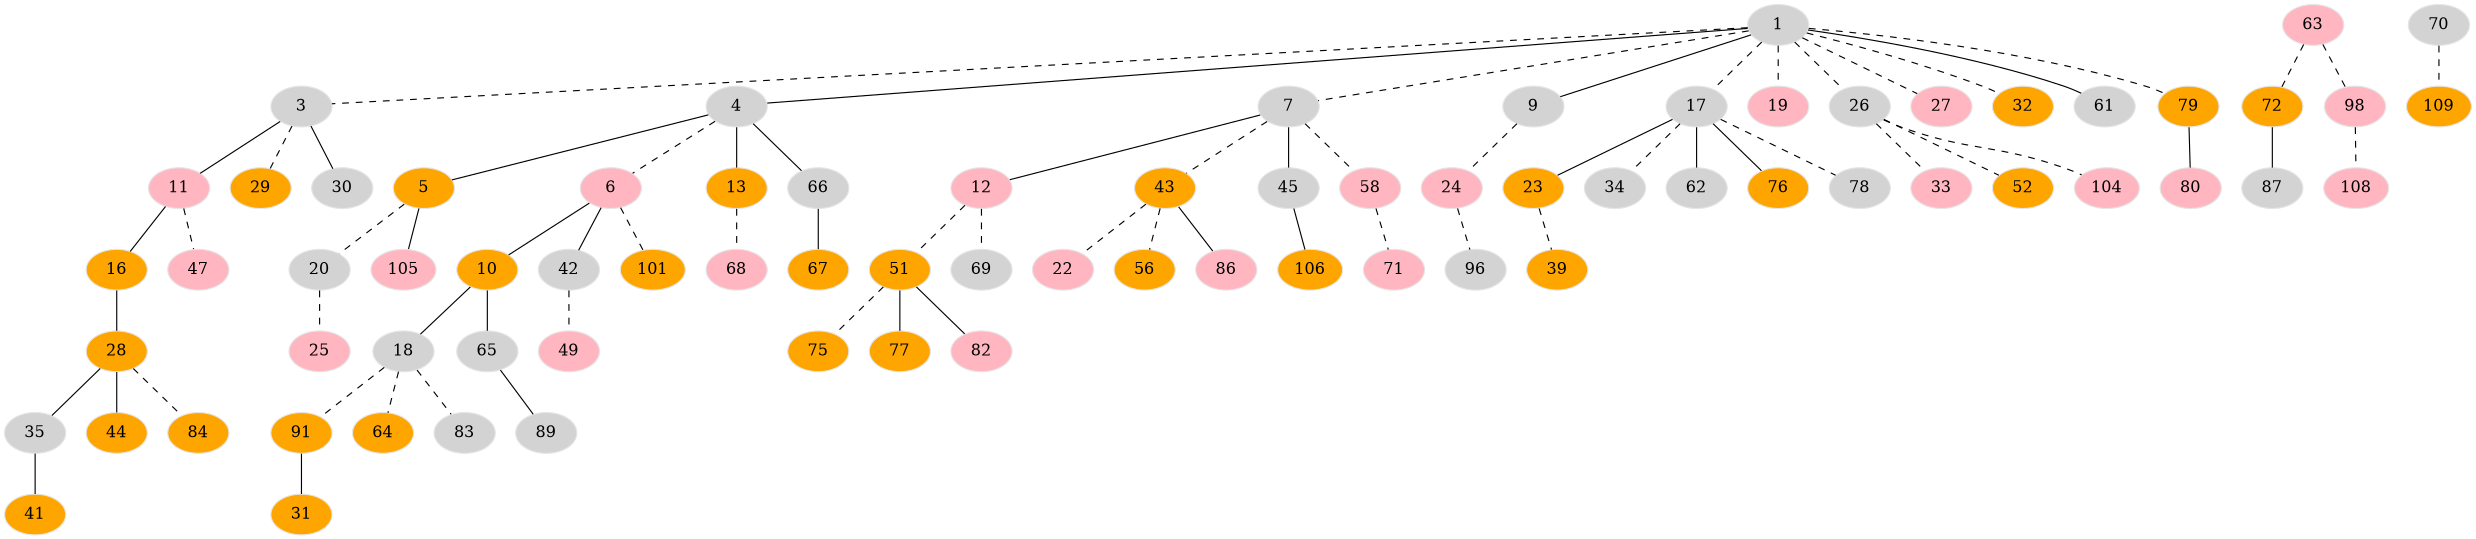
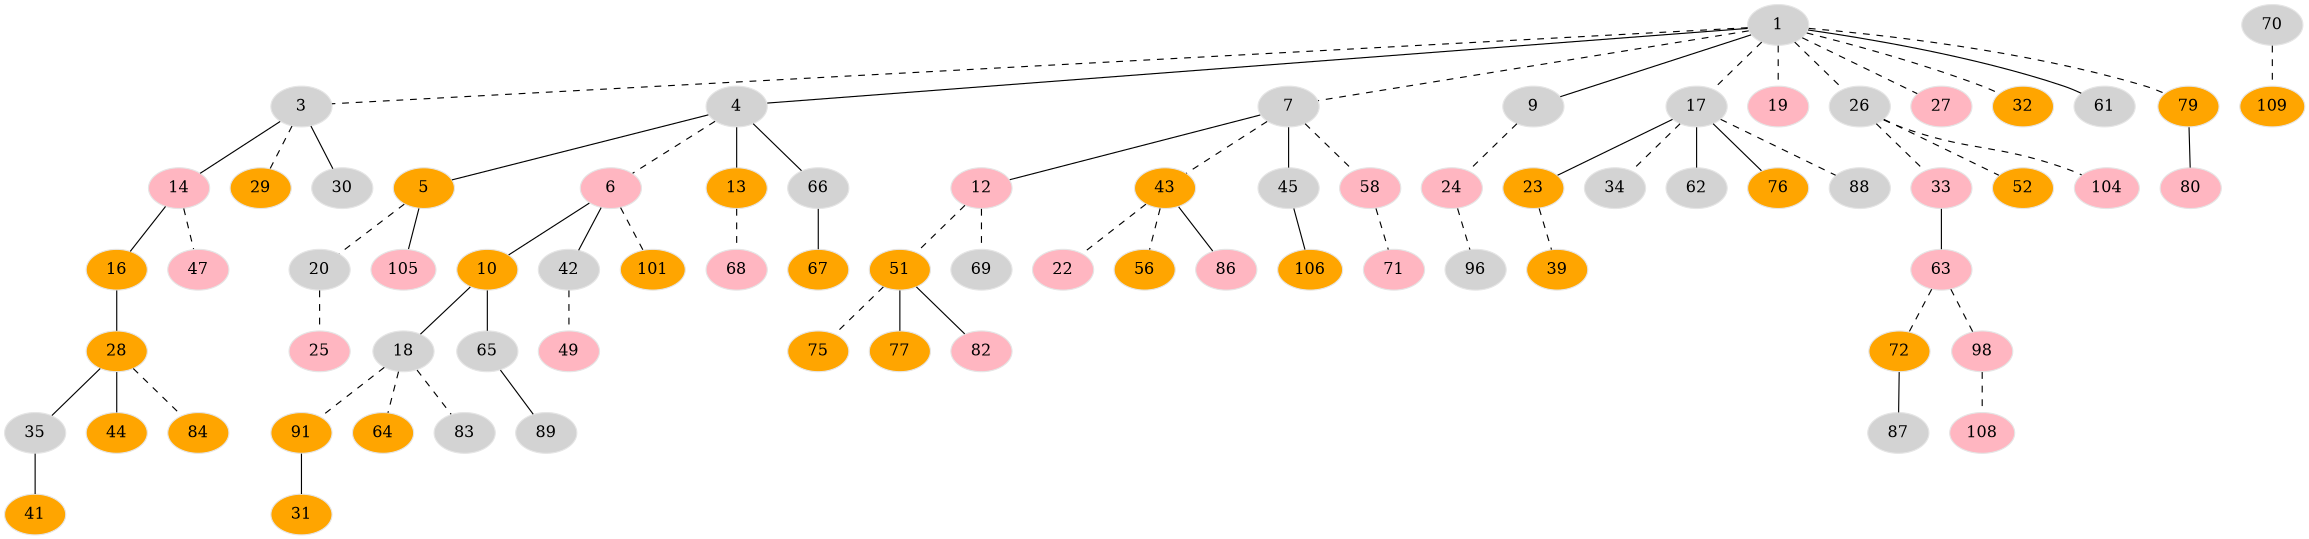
(179, 188) -> (179, 188)
(1860, 188) -> (1860, 188)
none -> (1941, 229)
